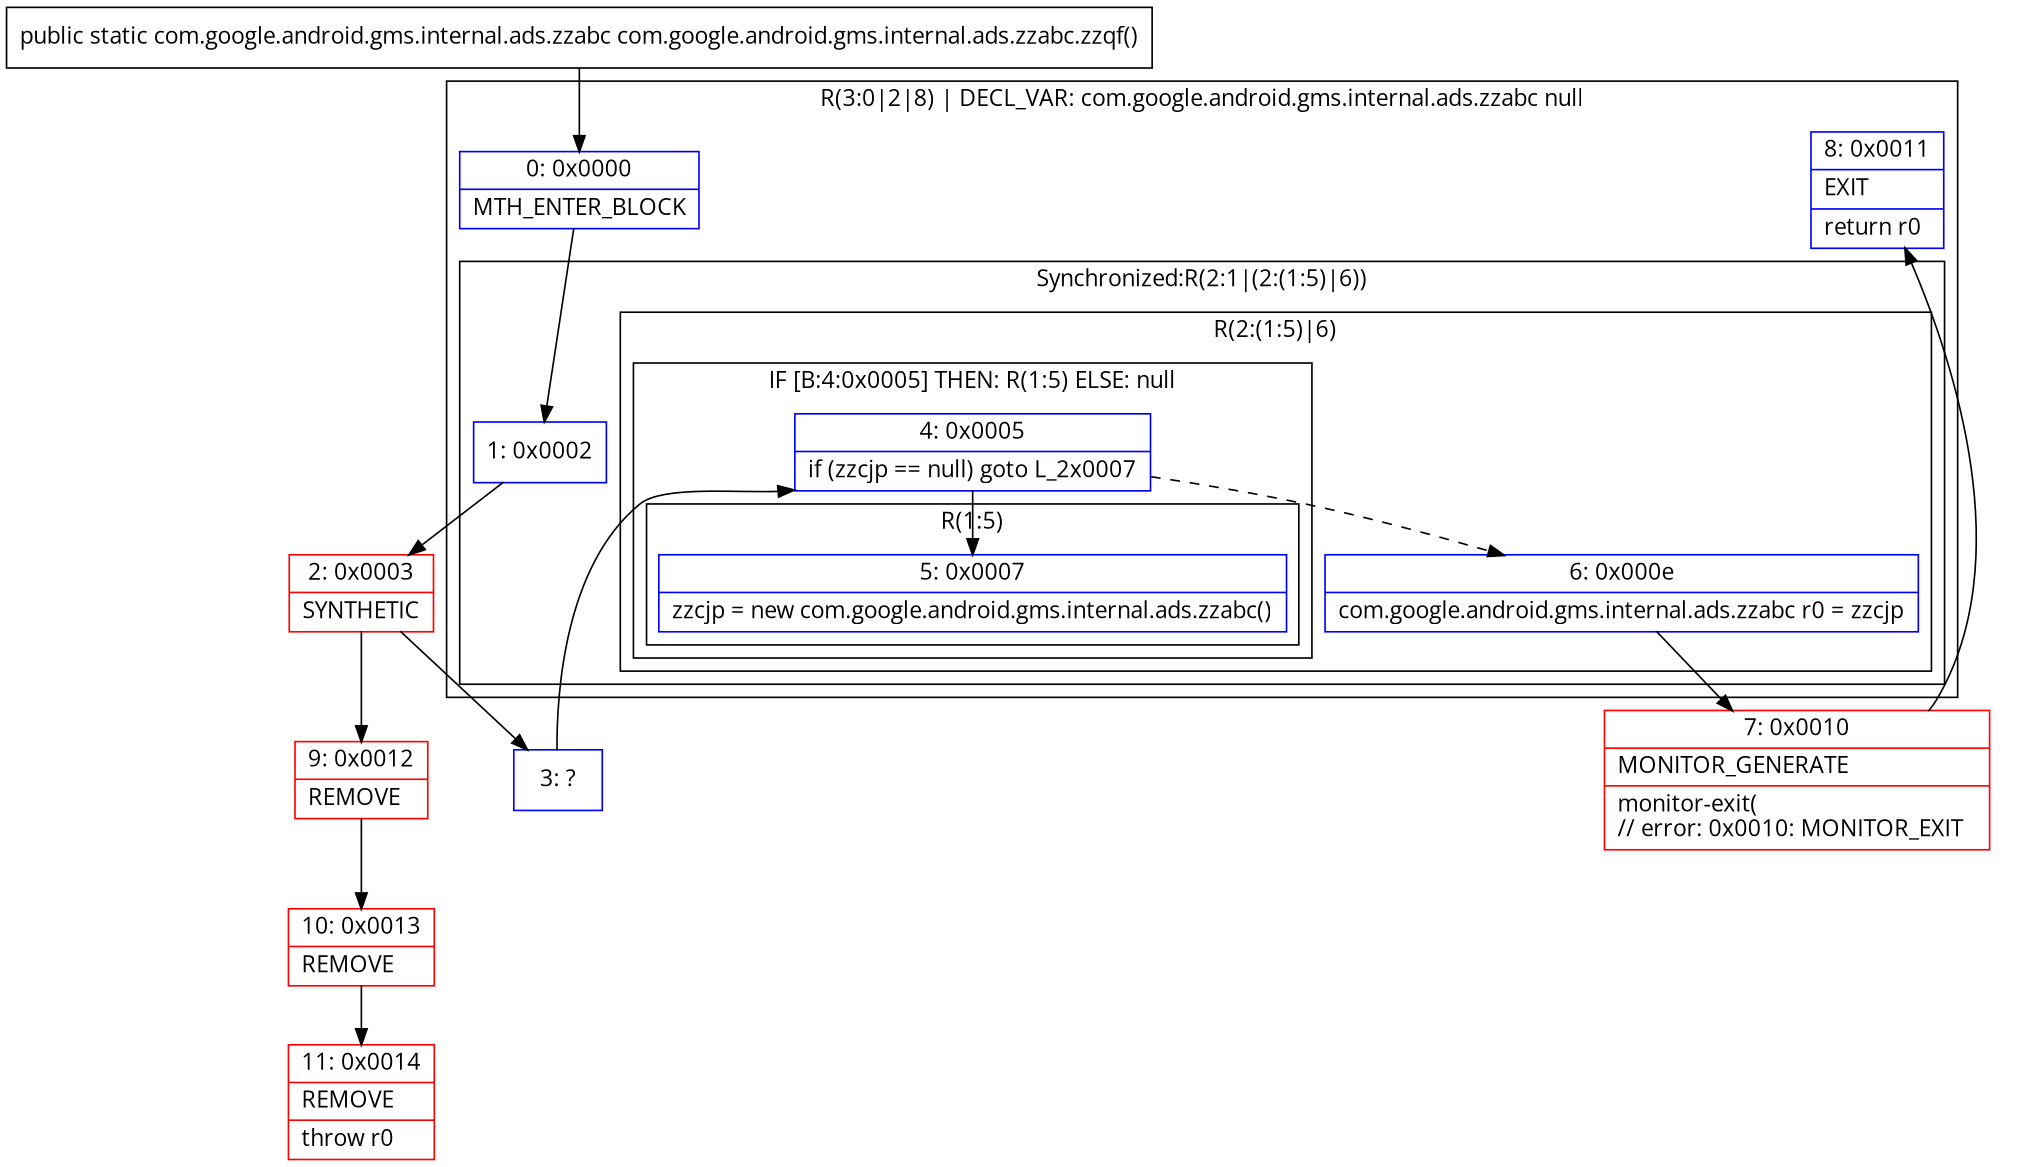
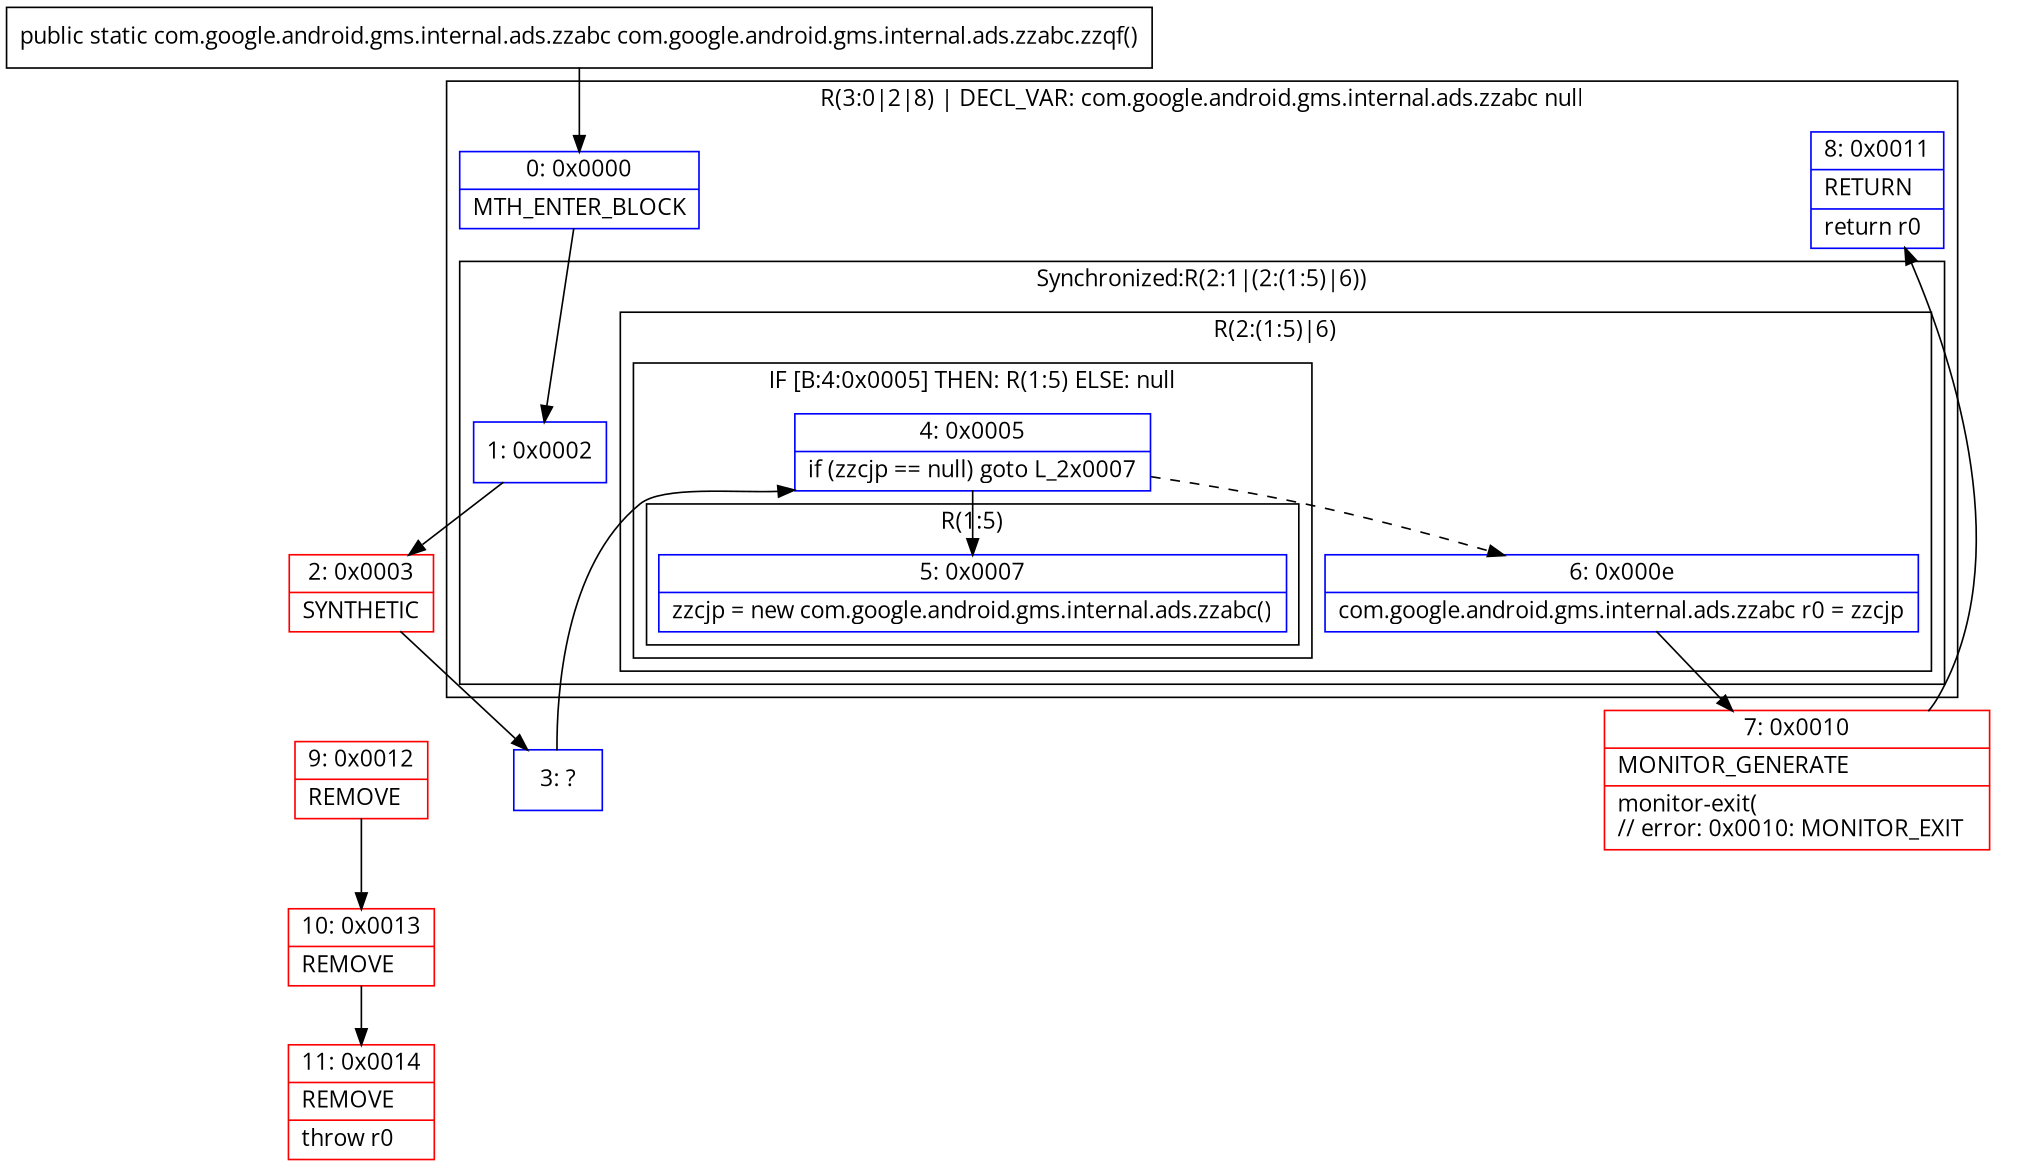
(1847, 188) -> (1869, 188)
(361, 679) -> none
